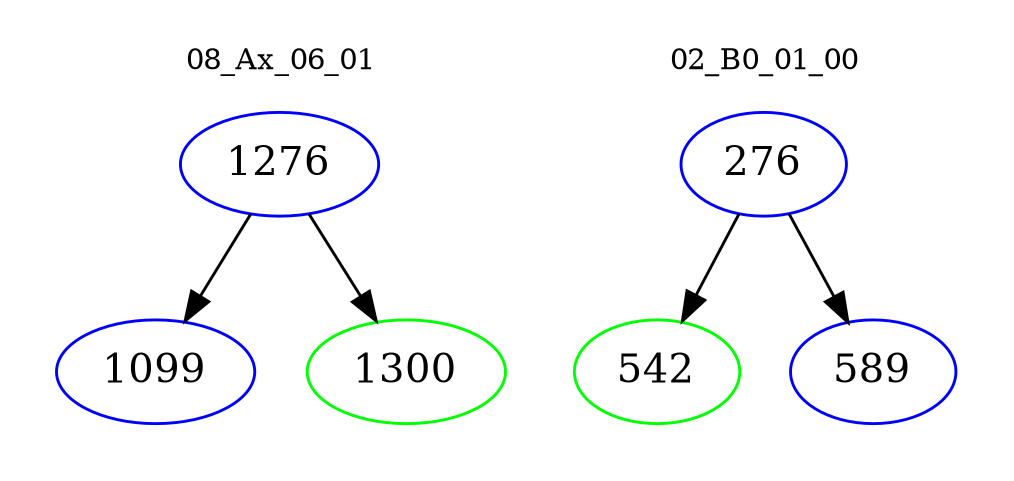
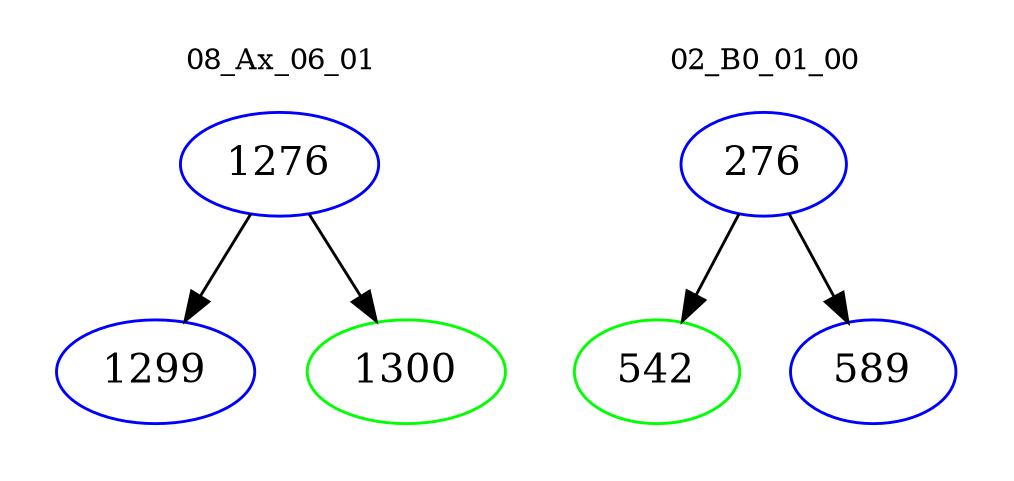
(156, 372) -> (156, 372)
